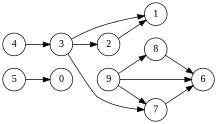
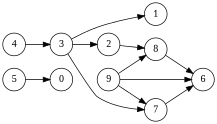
(129, 31) -> (129, 46)
